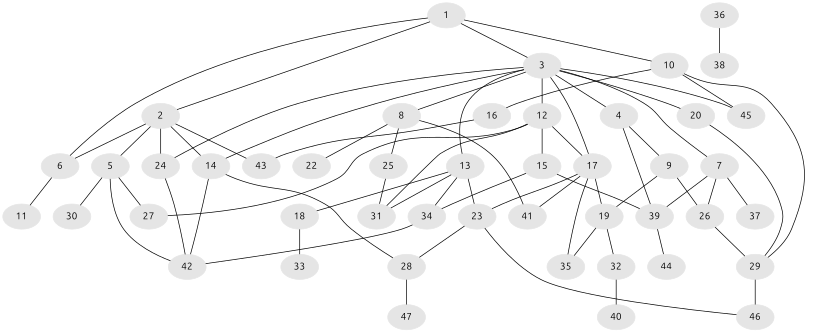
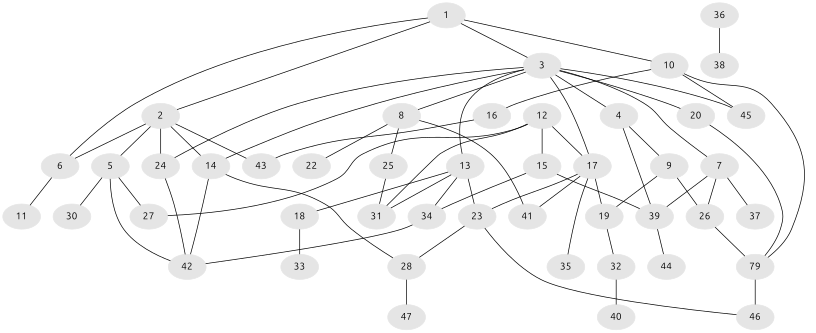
(542, 91) -> none
(585, 242) -> none
(755, 267) -> (755, 267)
